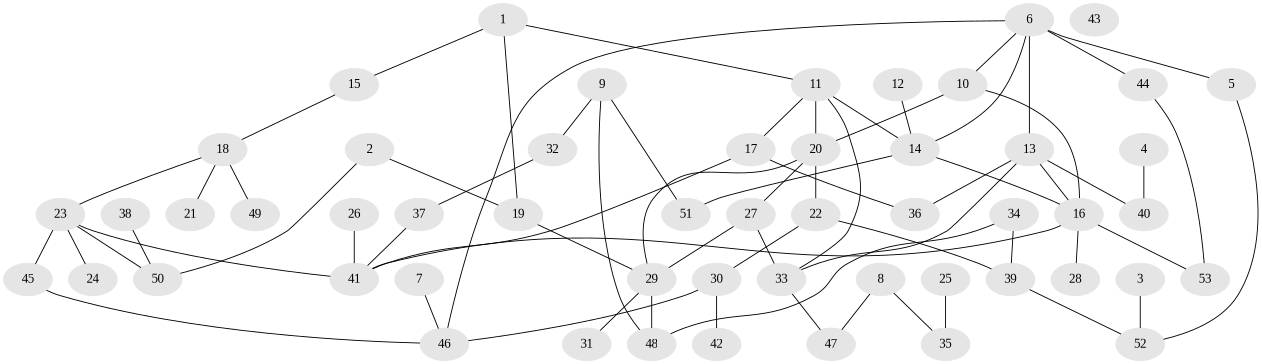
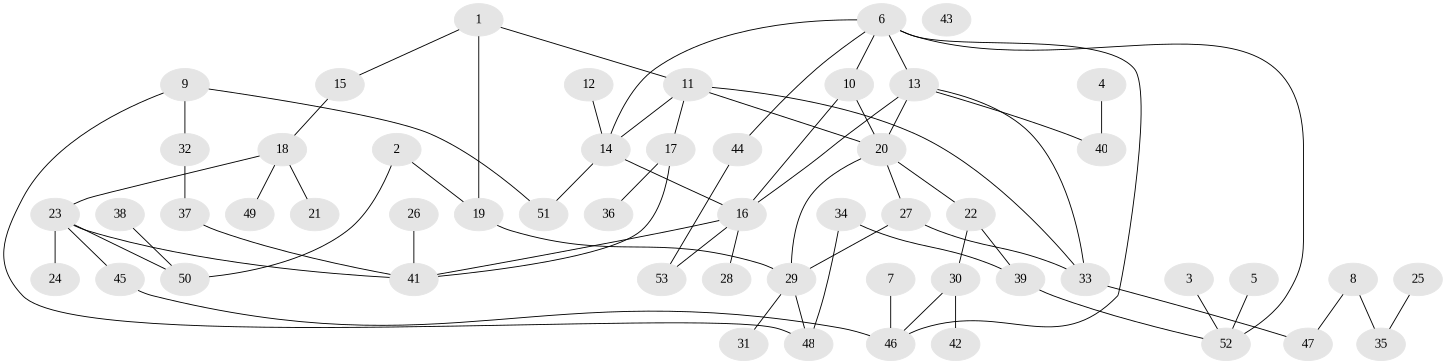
(1128, 55) -> (1235, 51)
(972, 182) -> (898, 117)
